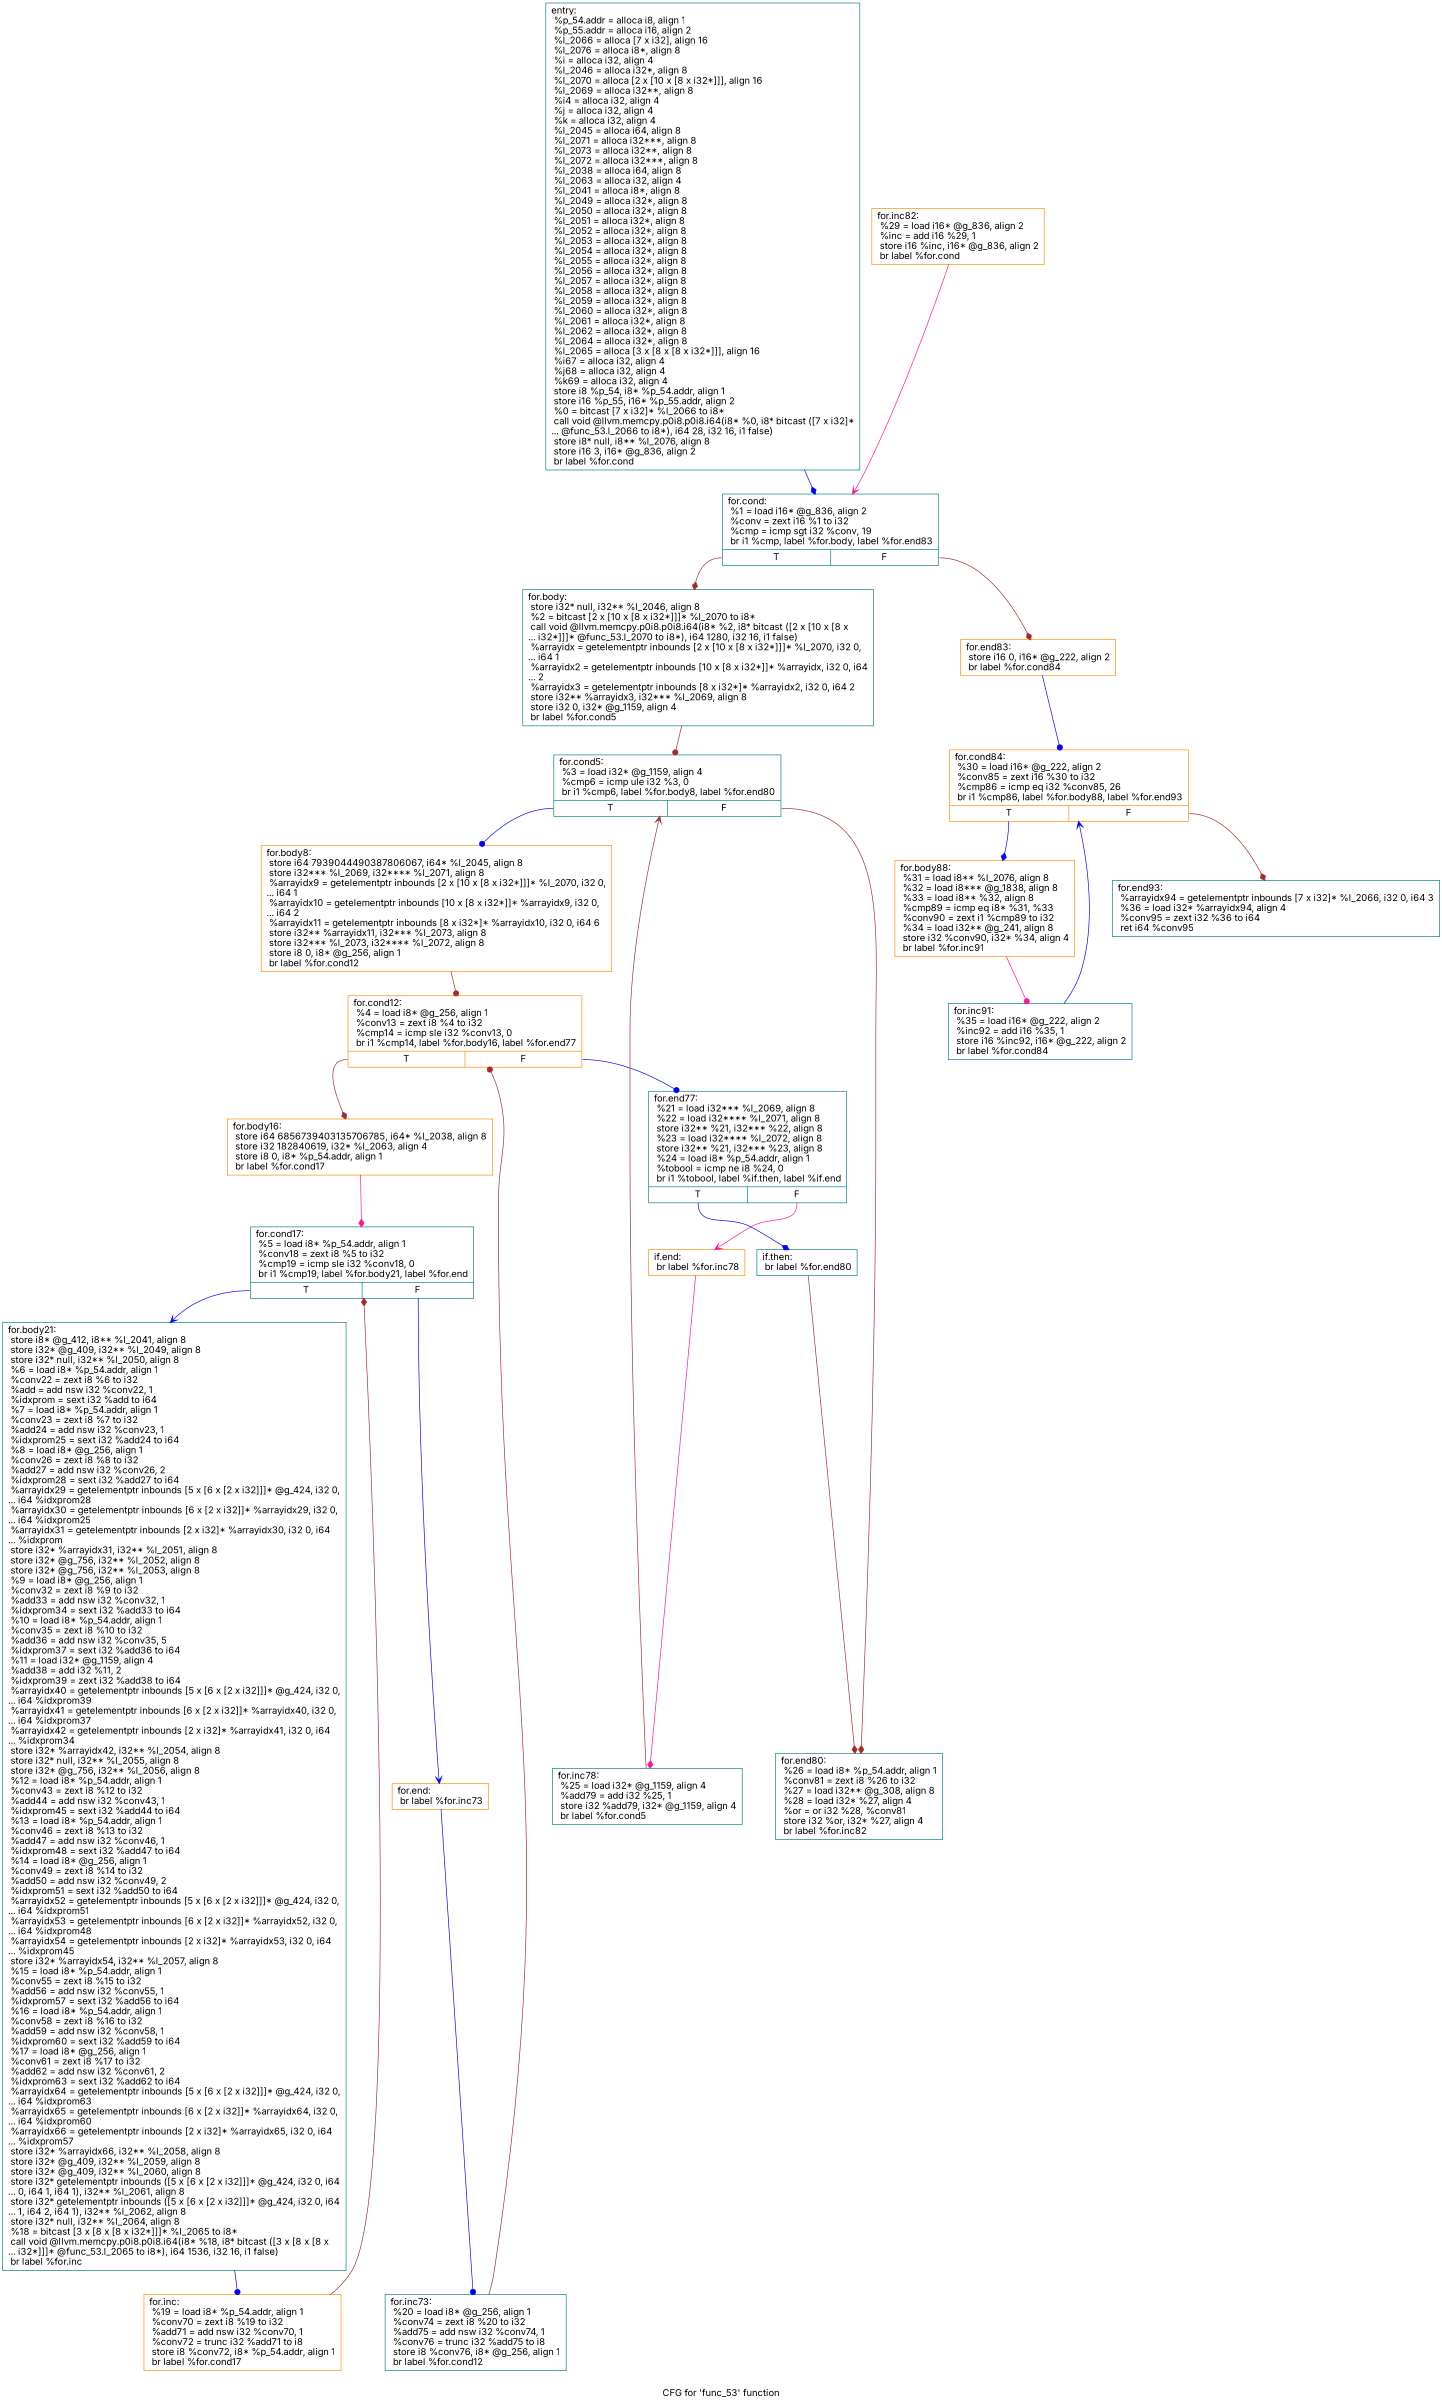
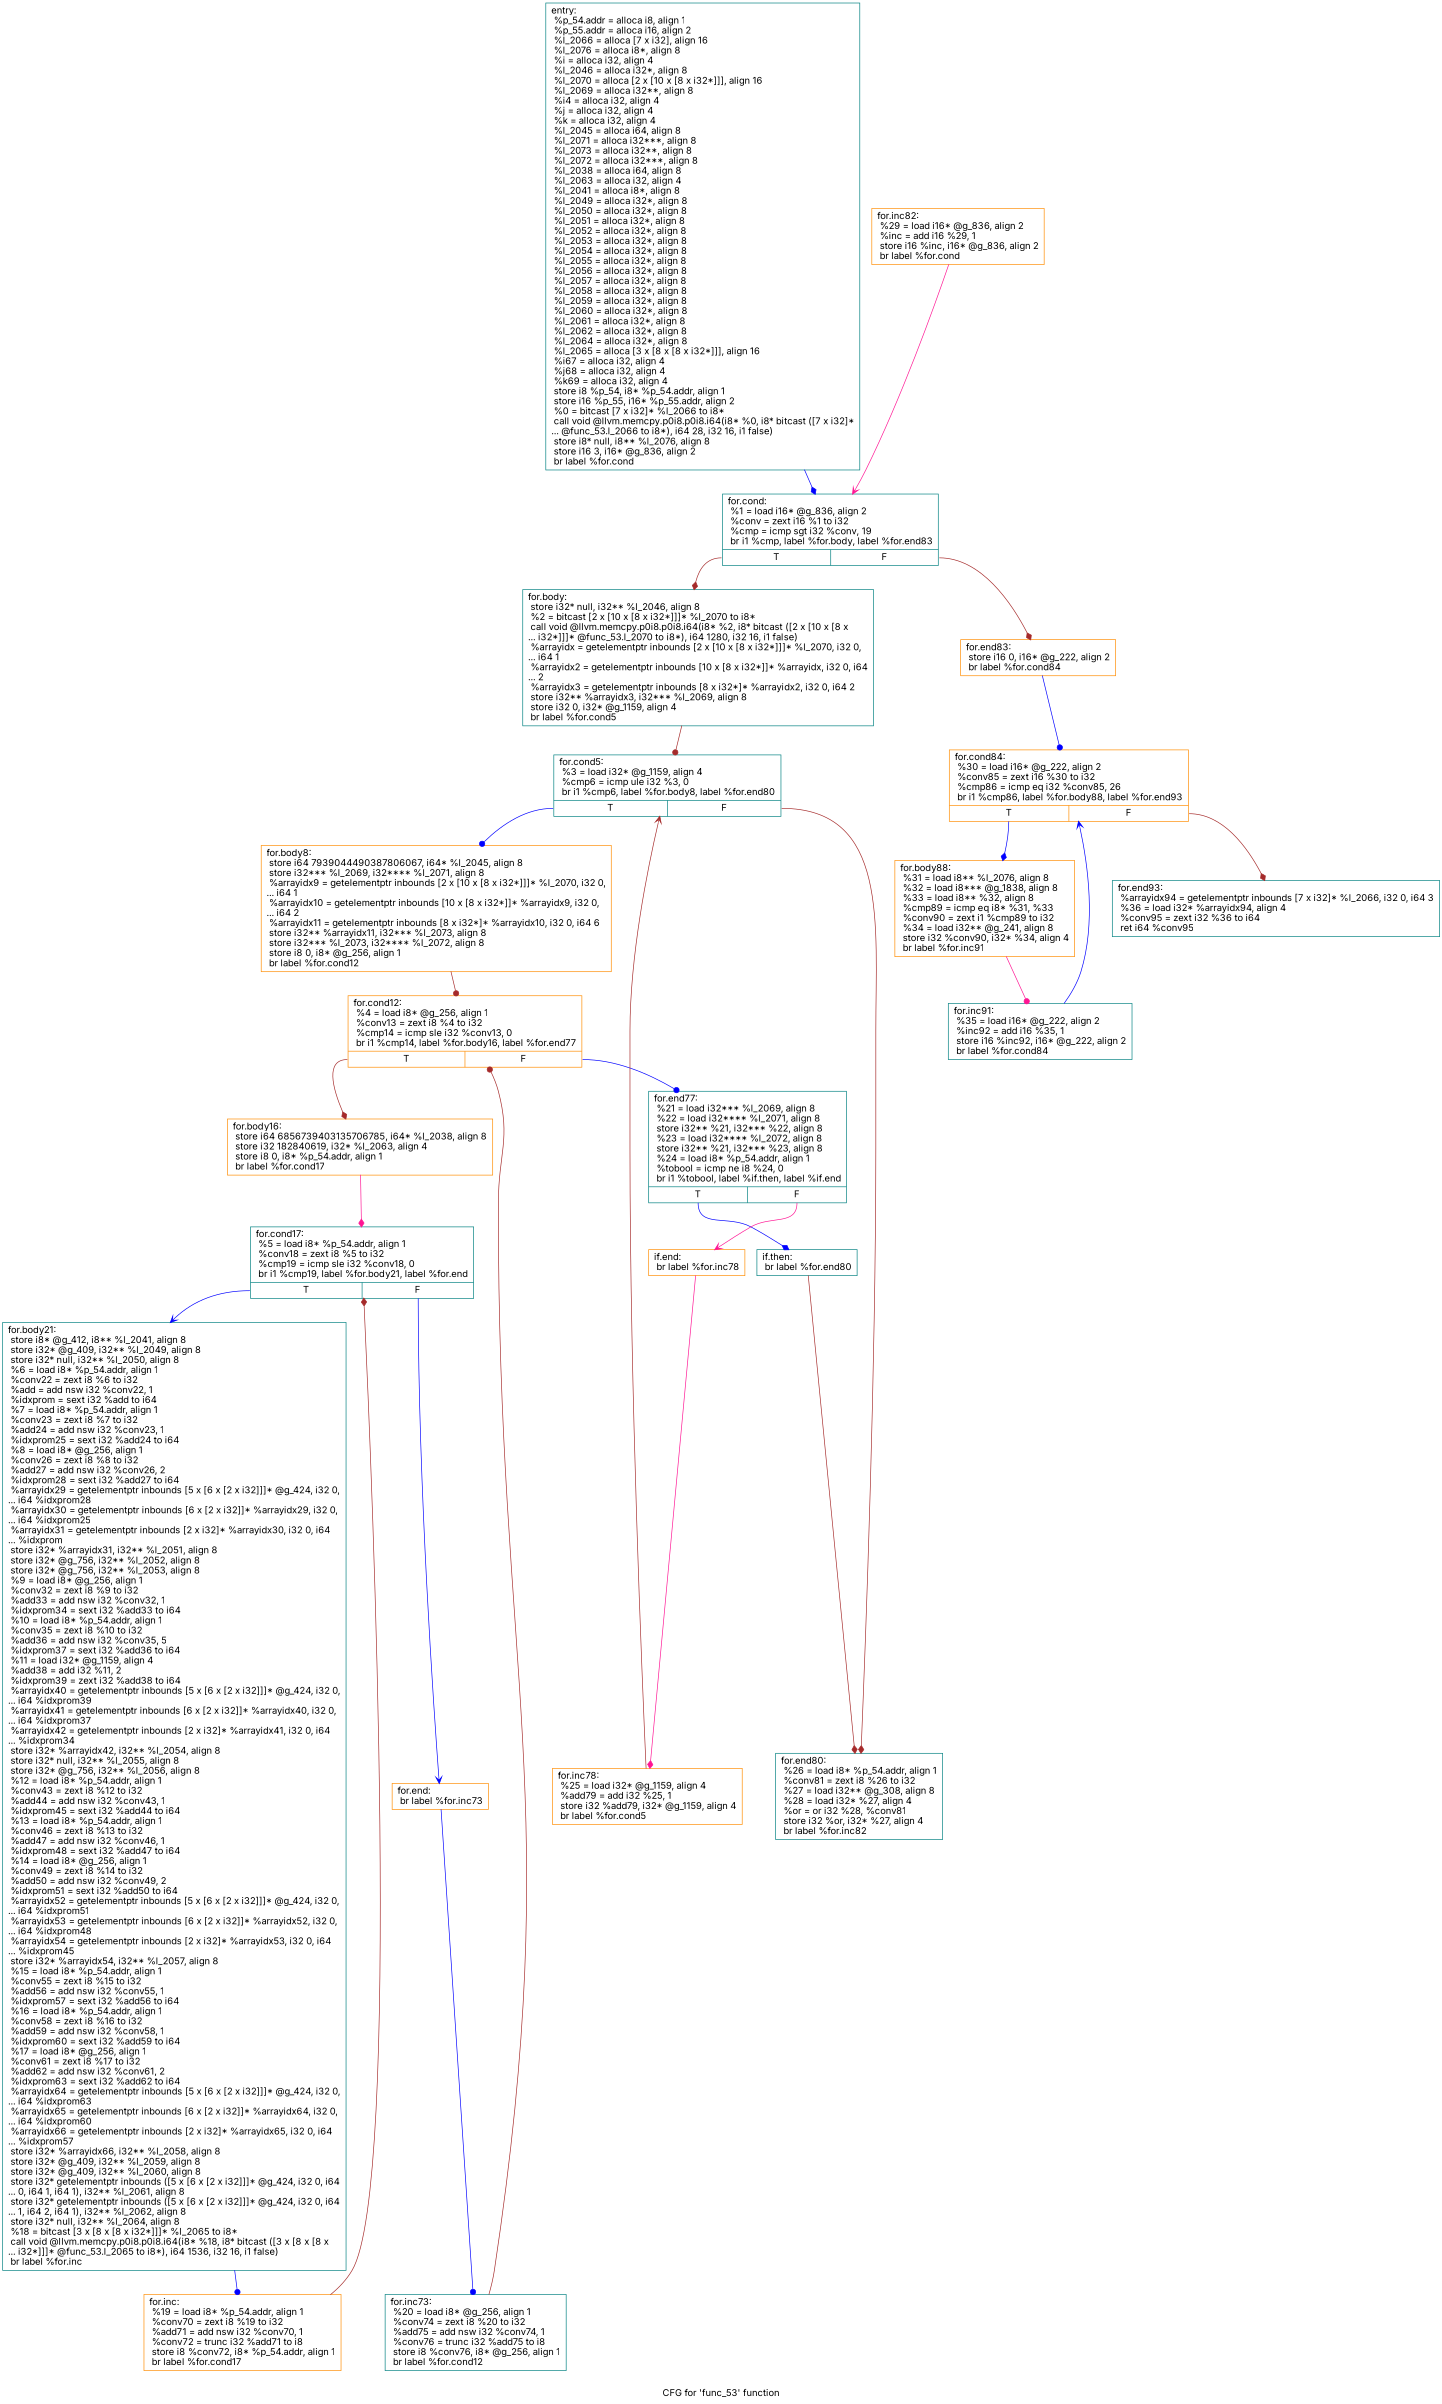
(647, 1796) -> (647, 1796)
